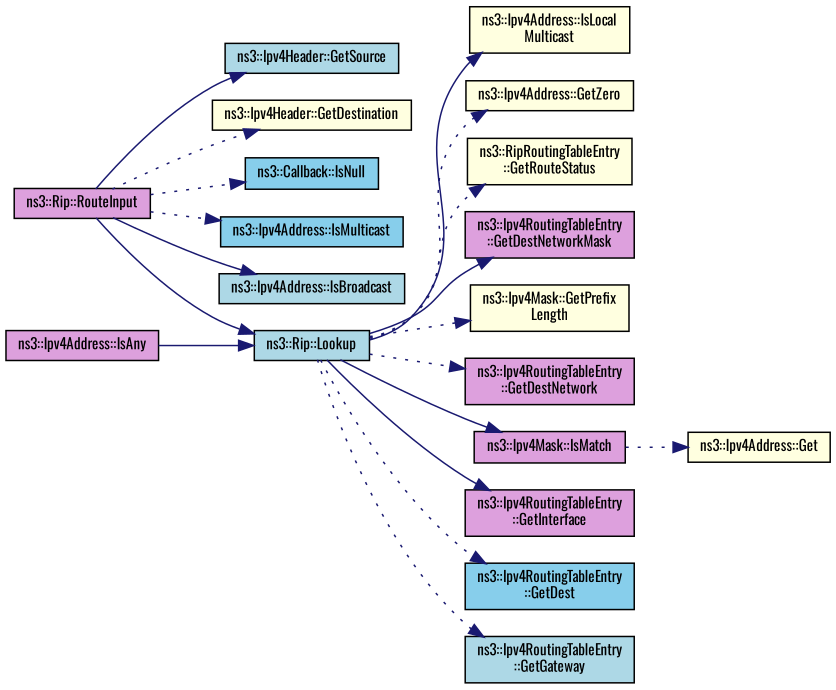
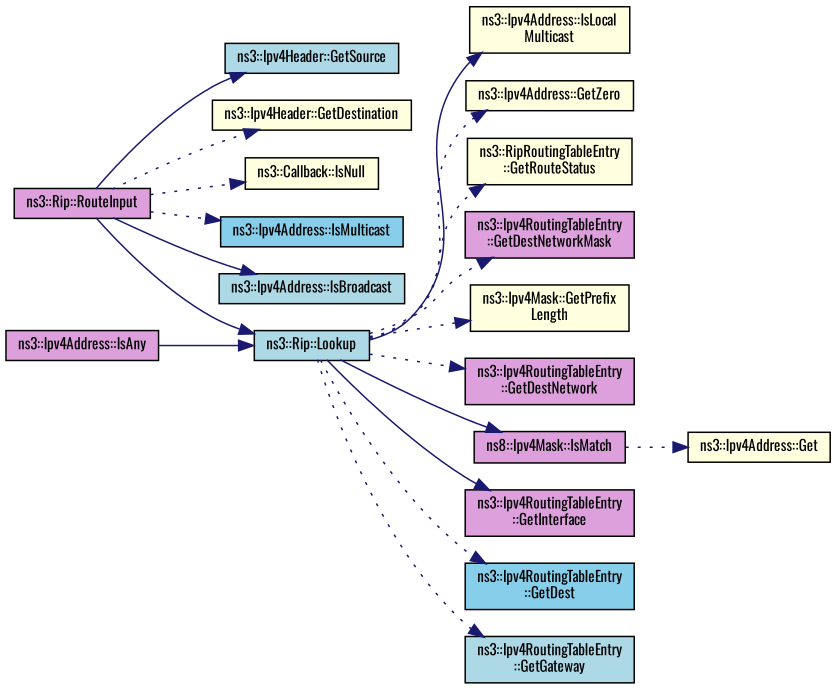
(312, 174) -> (312, 174)
(440, 294) -> (440, 294)
(550, 447) -> (550, 447)
